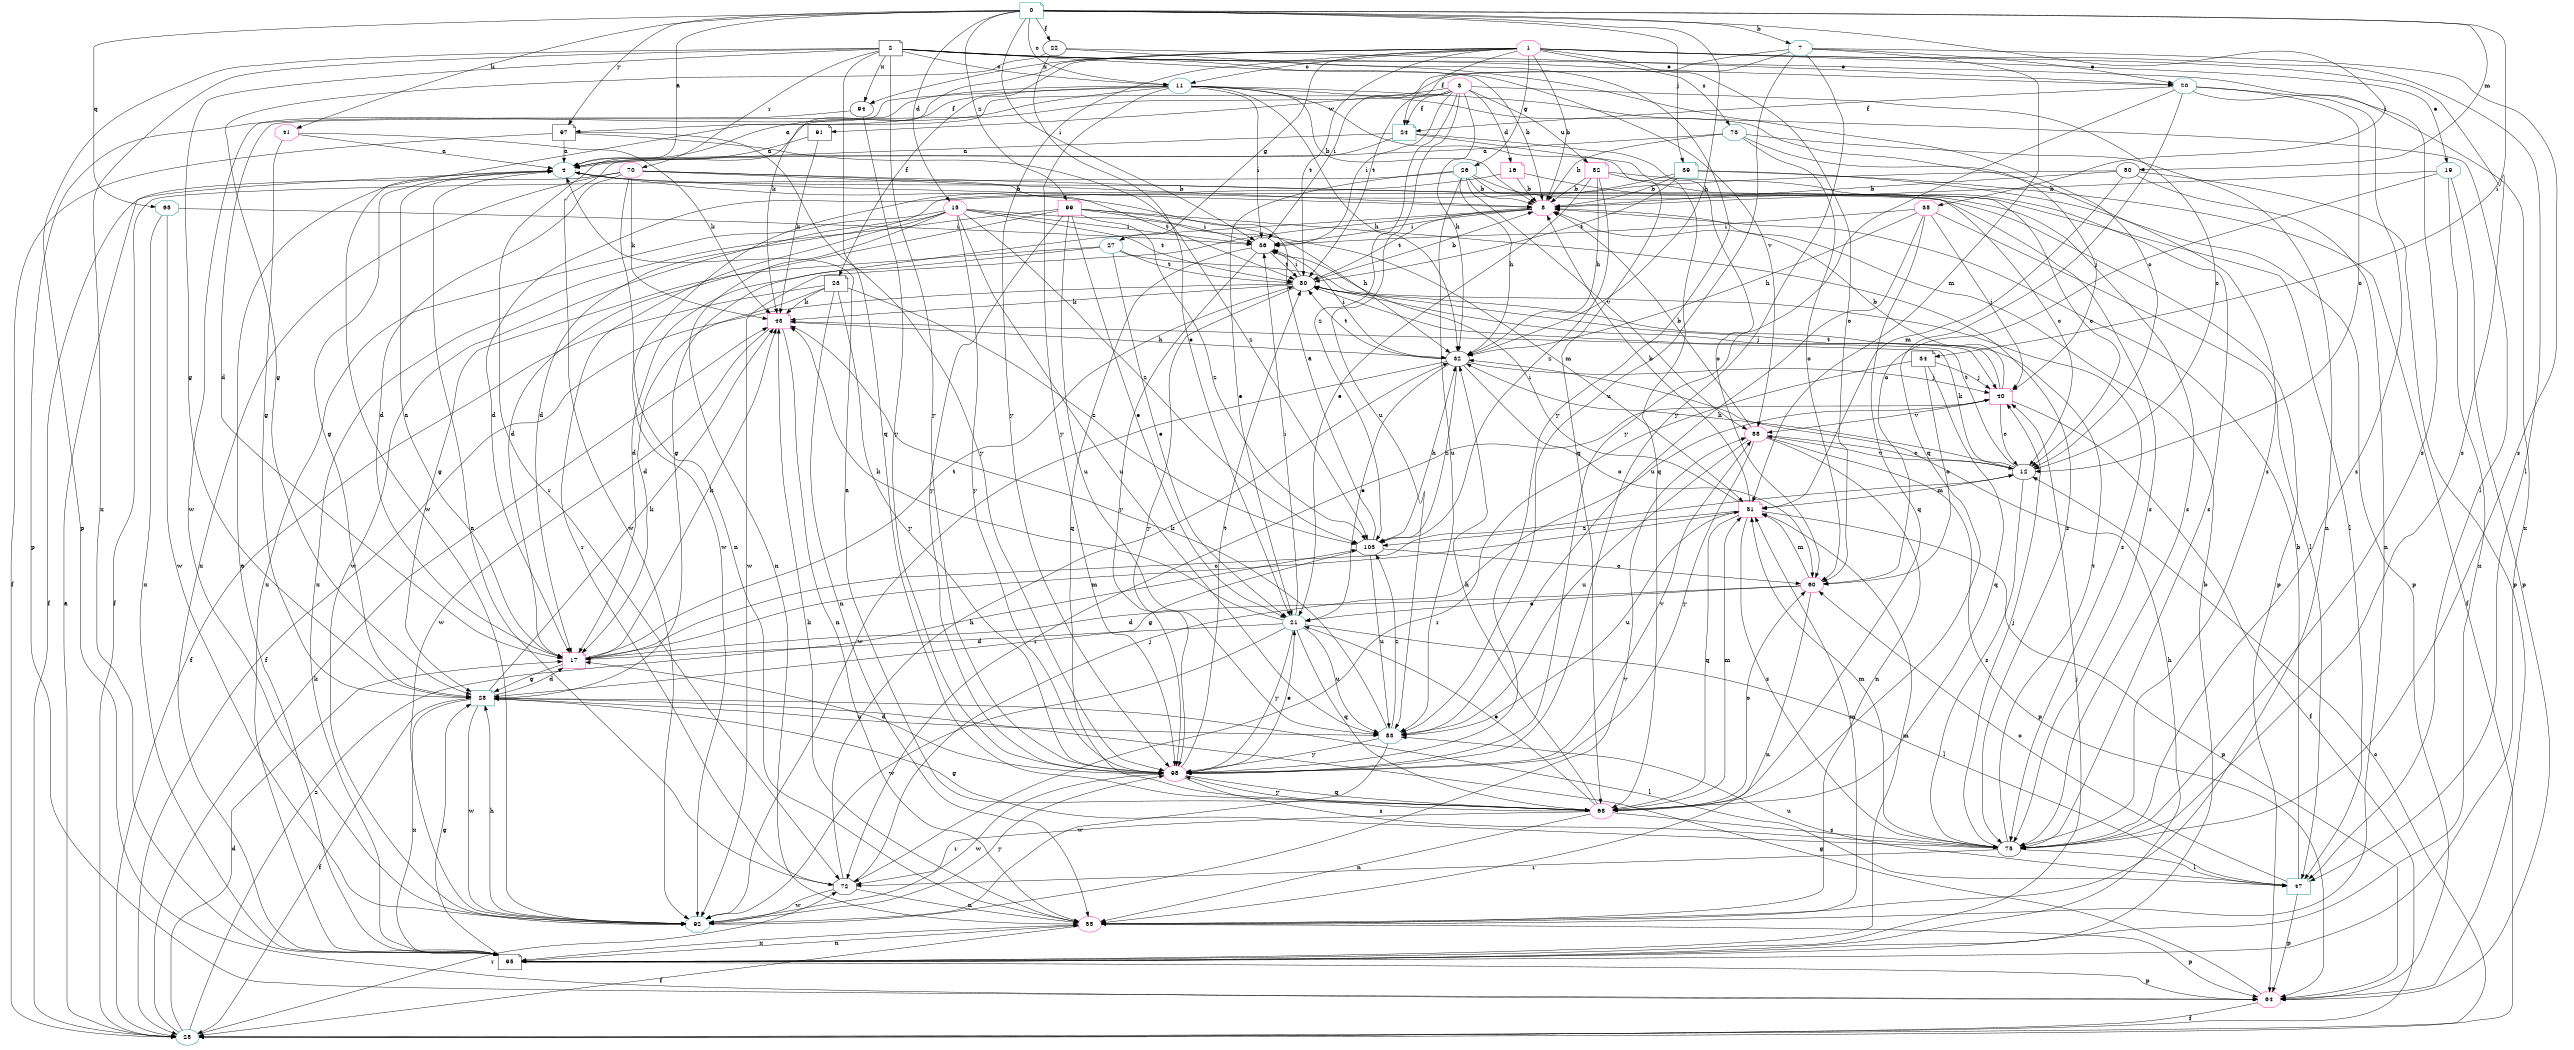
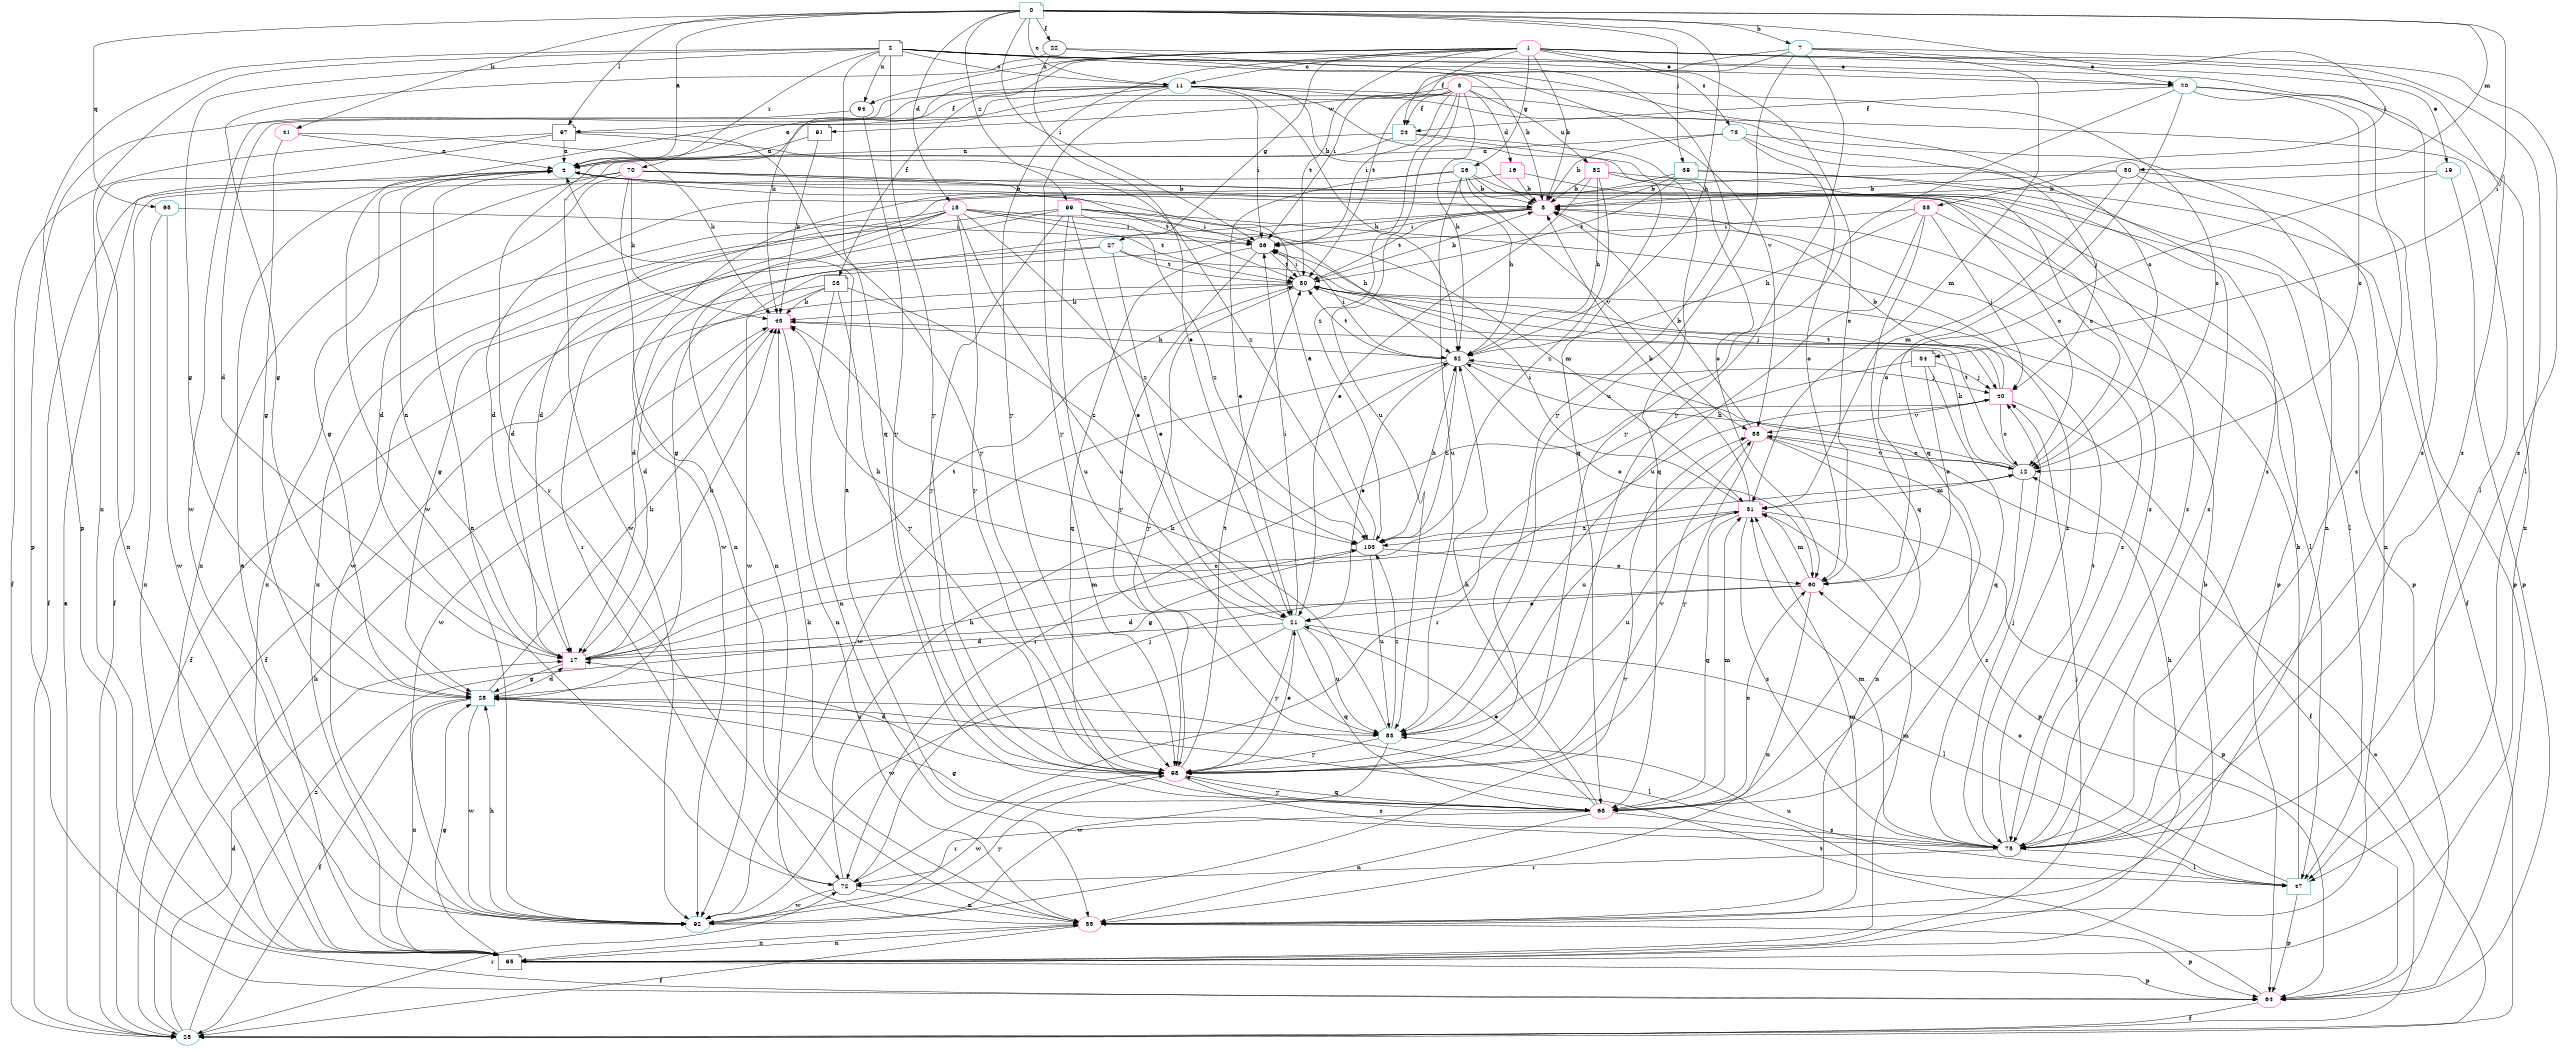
(619, 67) -> (619, 67)
(1822, 849) -> (1822, 849)
(1832, 950) -> (118, 449)
